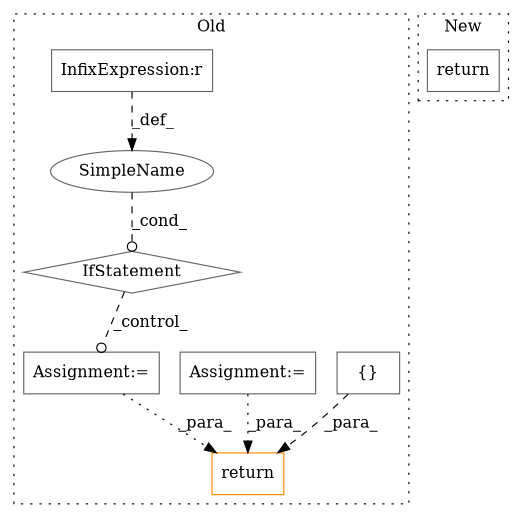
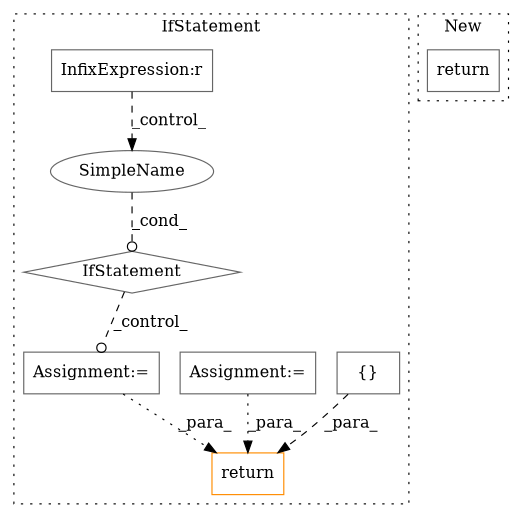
(211, 27) -> (211, 27)
(153, 121) -> (169, 121)
